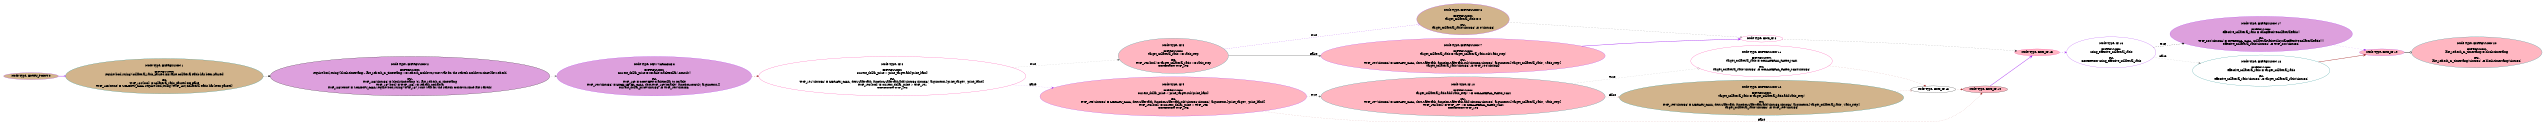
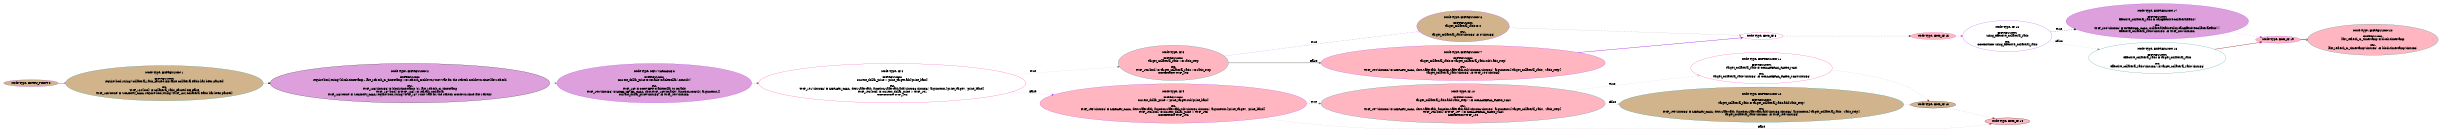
(2010, 71) -> none
(1933, 89) -> (1933, 105)
